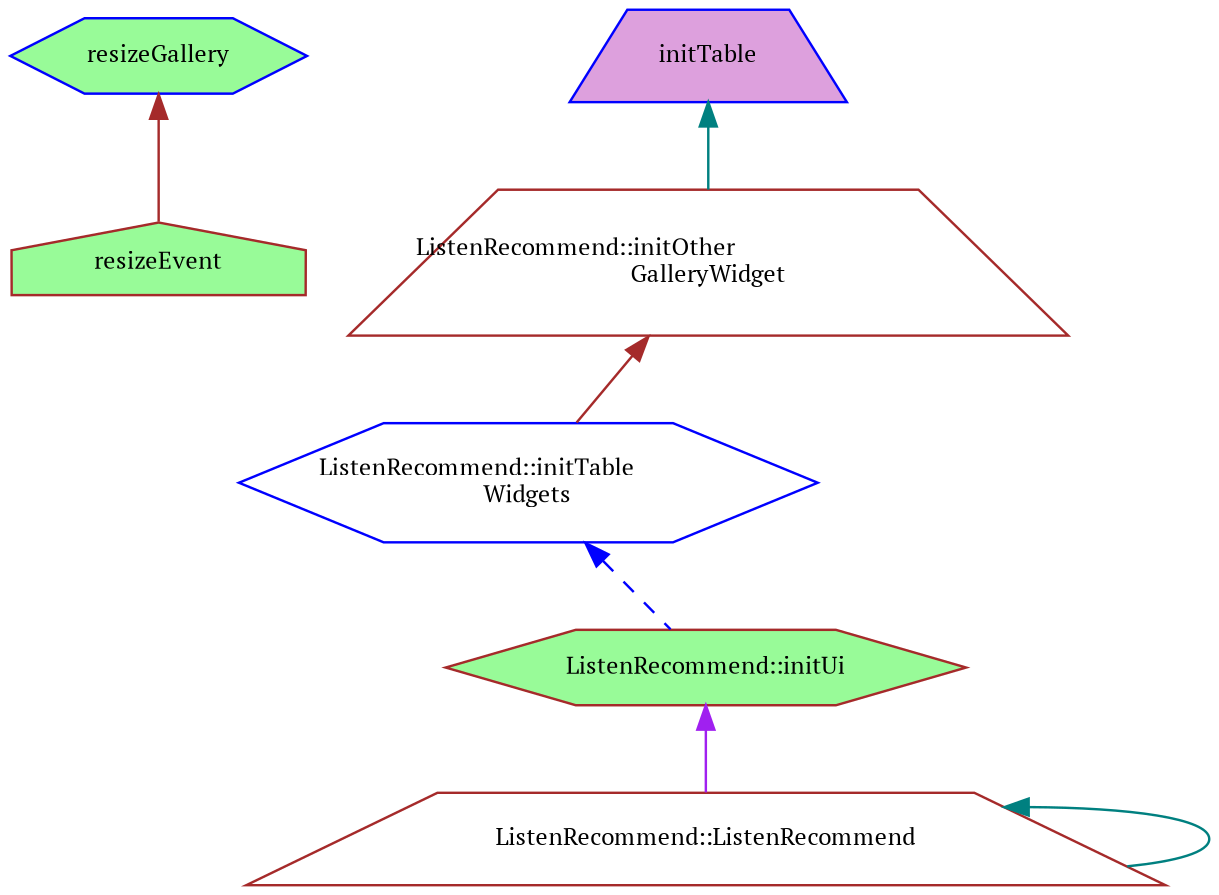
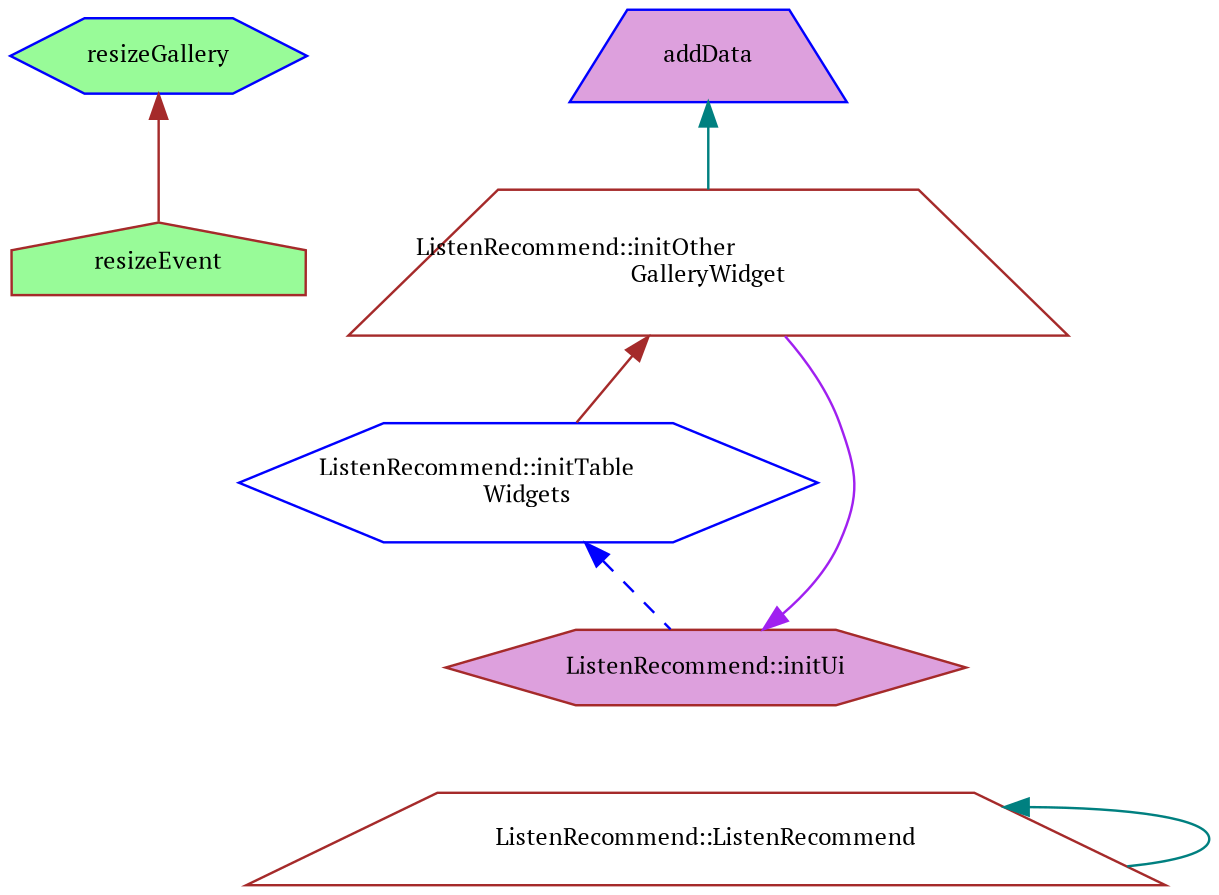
(708, 56) -> (708, 56)
(706, 668) -> (706, 668)
(706, 761) -> (854, 478)
